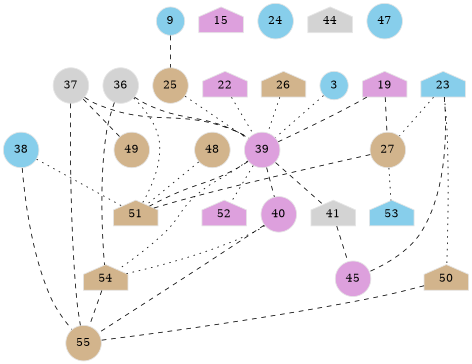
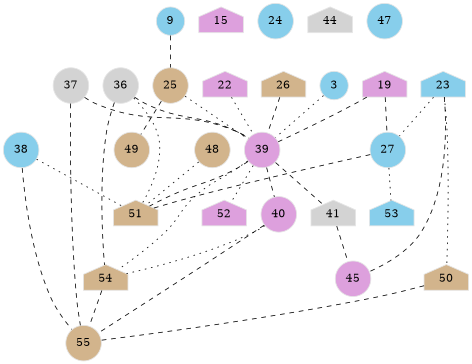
(274, 115) -> (274, 115)
(101, 118) -> (148, 124)
(388, 150) -> (388, 150)
